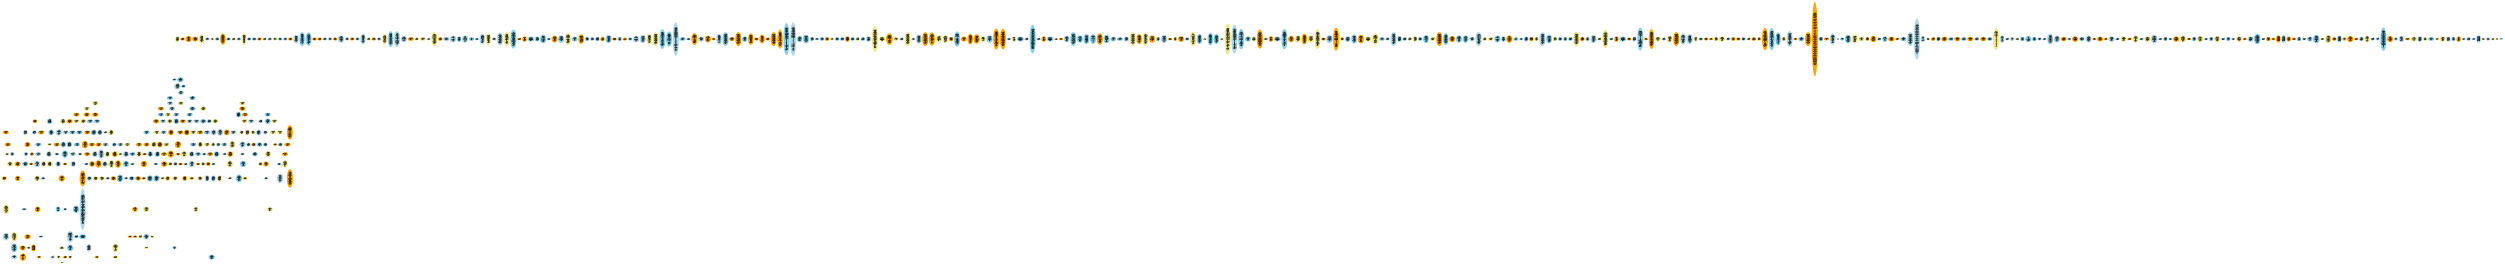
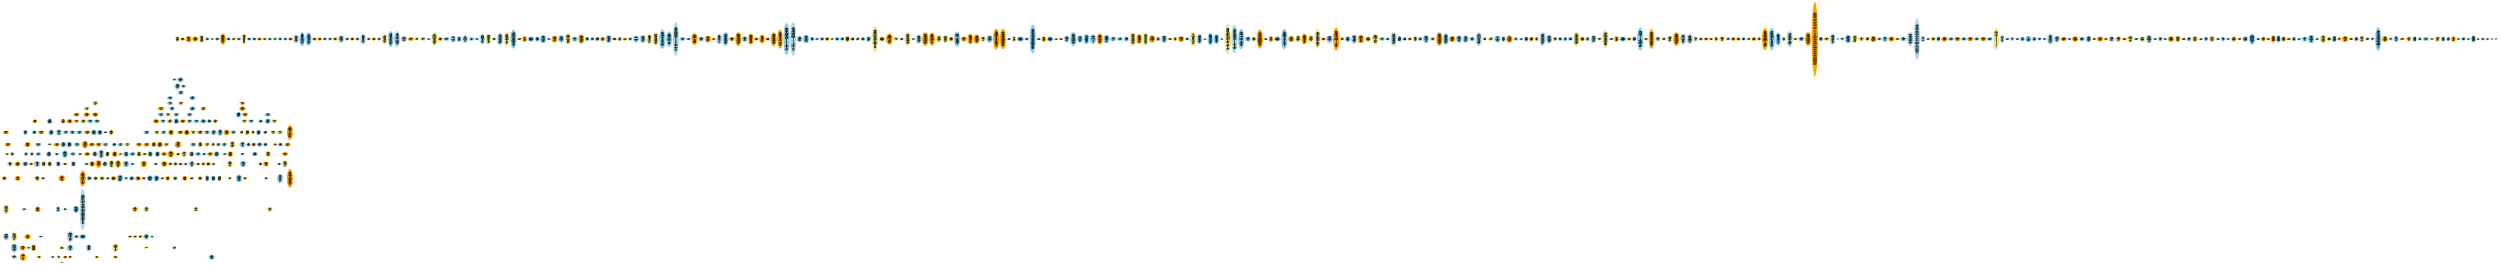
(2118, 39) -> none
